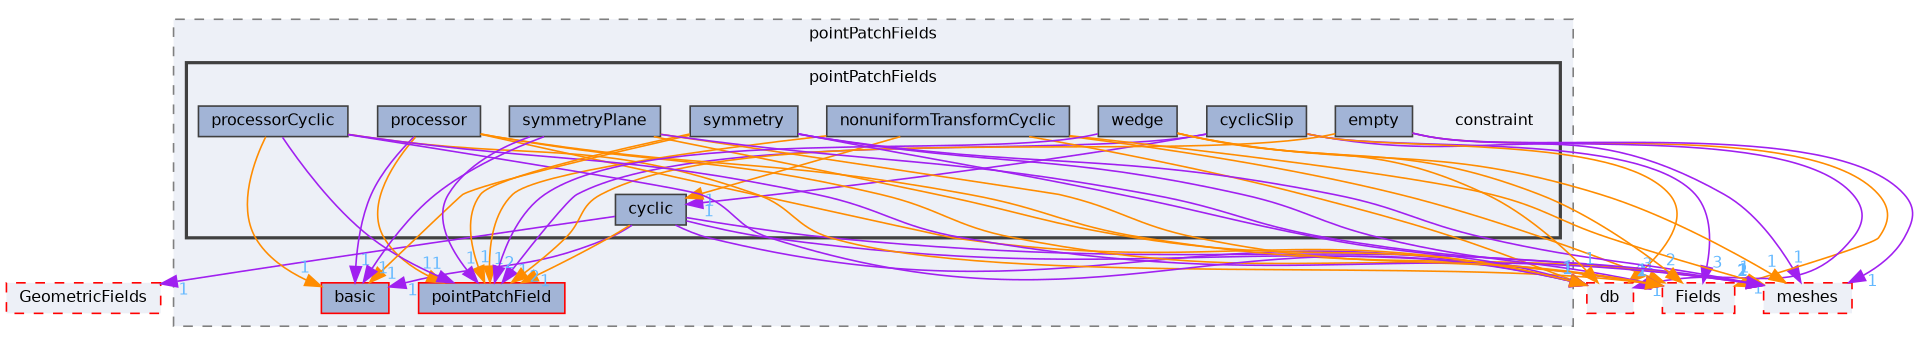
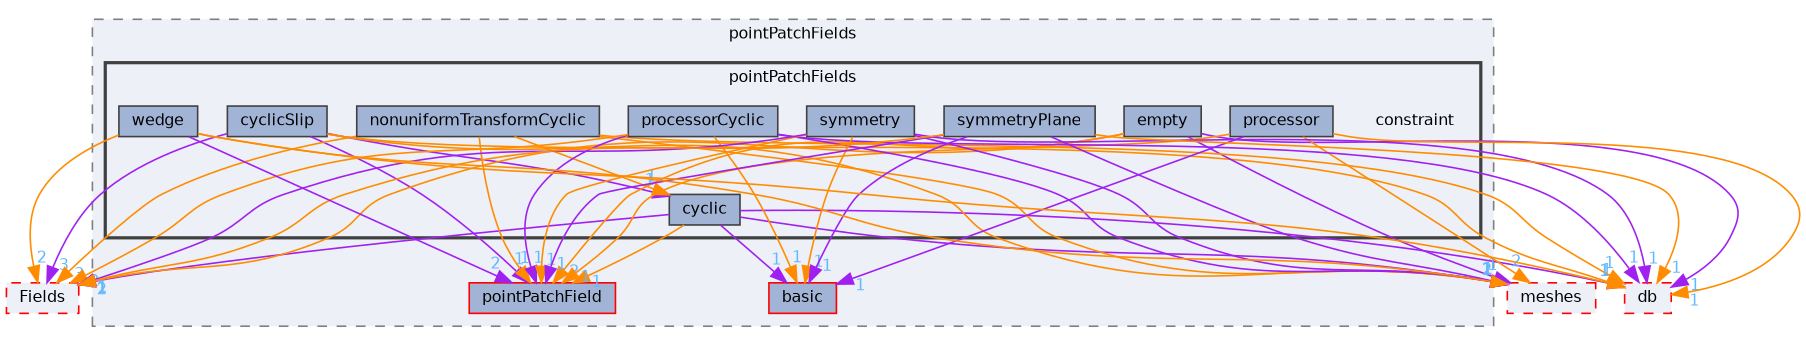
(1685, 175) -> (917, 188)
(972, 227) -> none
(84, 298) -> none
